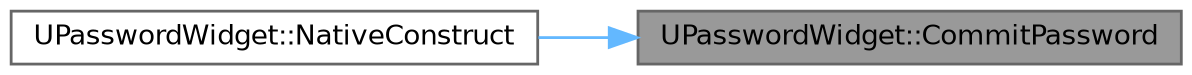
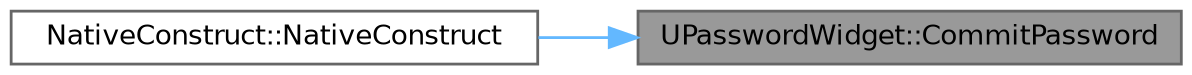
(274, 38) -> (274, 38)
